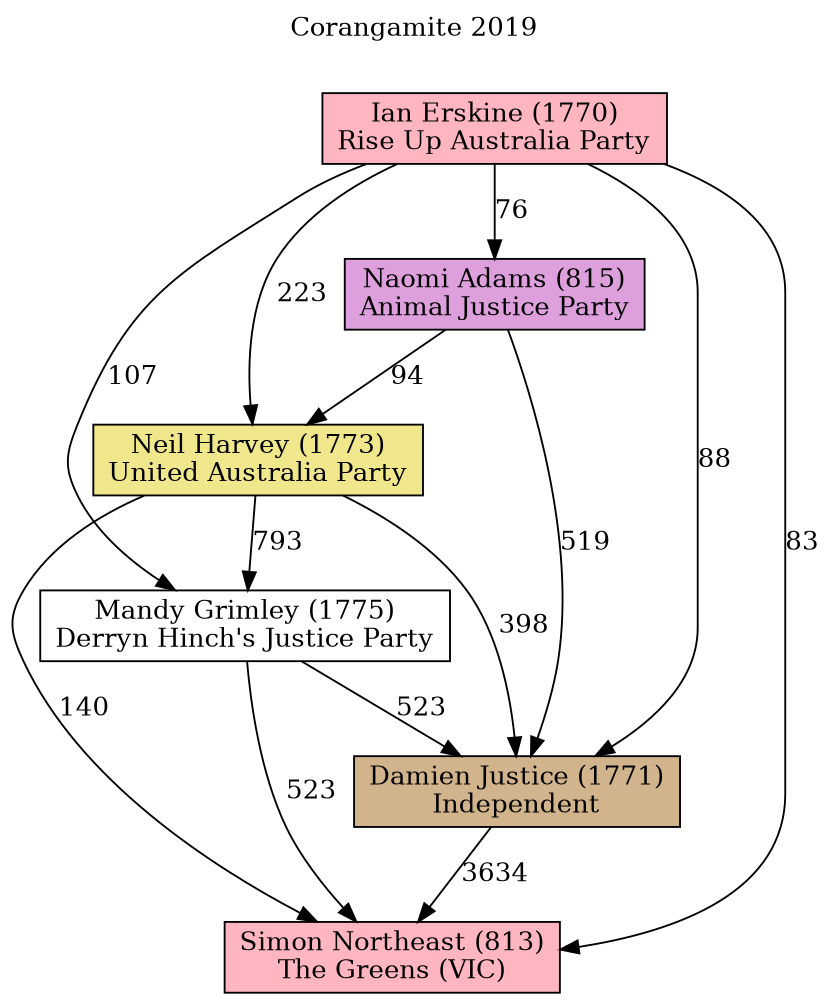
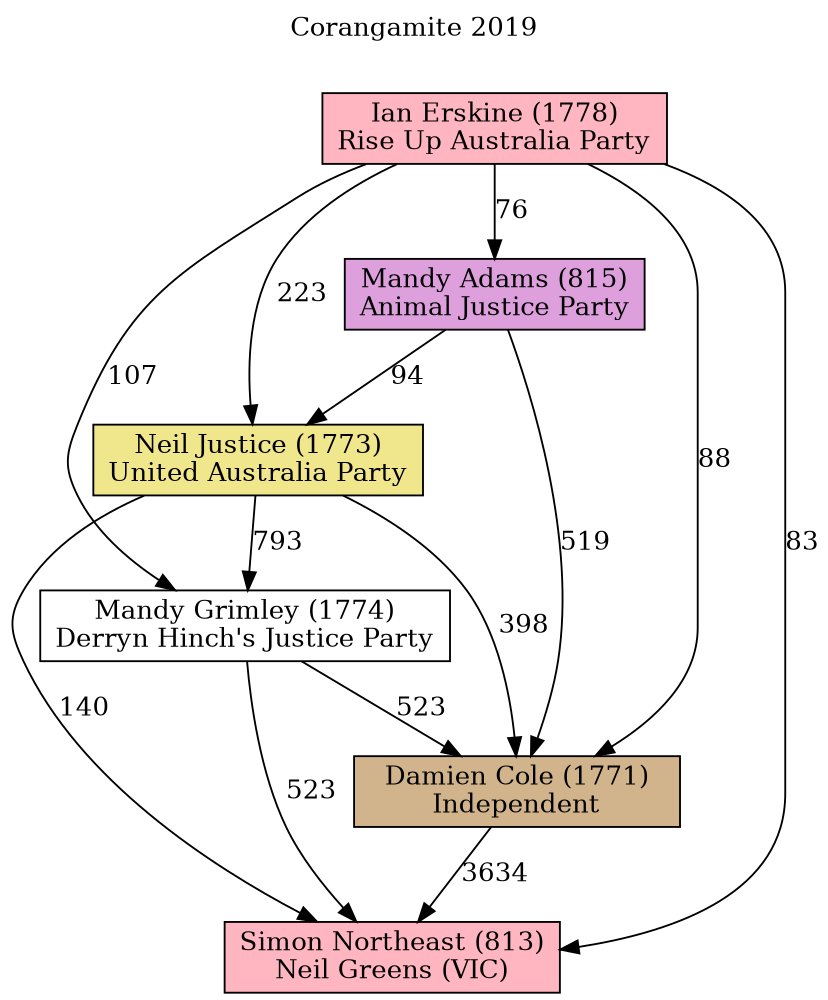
(495, 129) -> (495, 129)
(495, 294) -> (495, 294)
(258, 460) -> (258, 460)
(245, 626) -> (245, 626)
(517, 792) -> (517, 792)
(392, 957) -> (392, 957)
